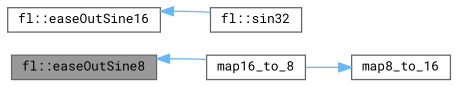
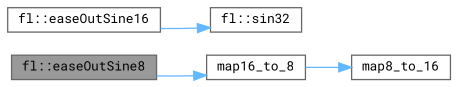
(192, 11) -> (179, 29)
(188, 59) -> (175, 76)
